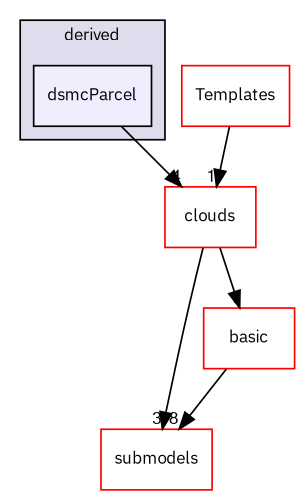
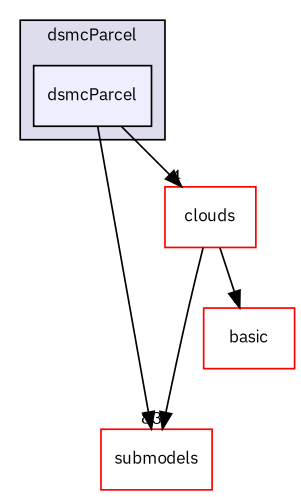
(93, 36) -> (93, 36)
(236, 96) -> none
(208, 392) -> (123, 269)
